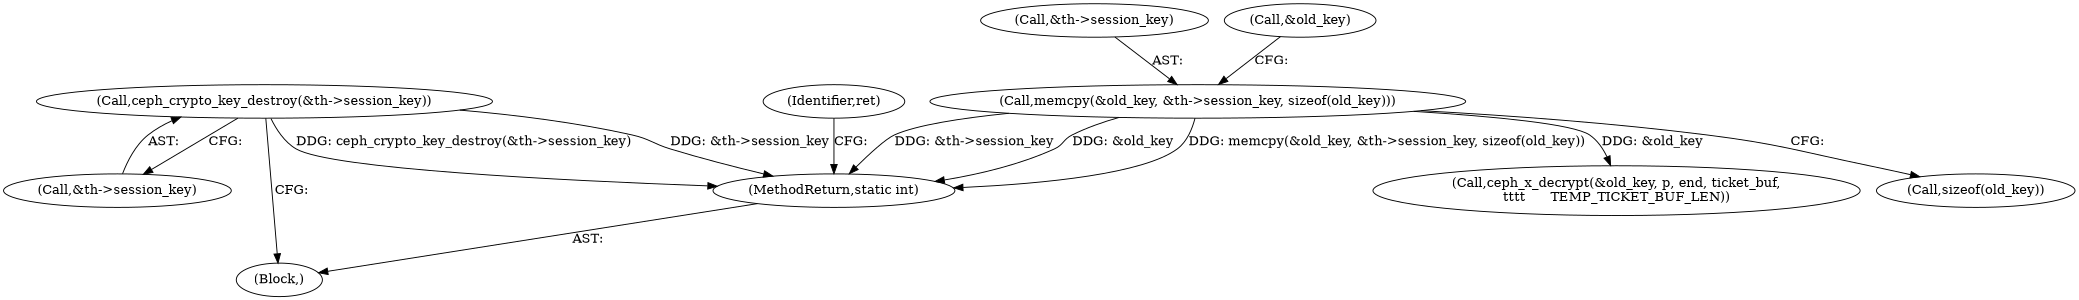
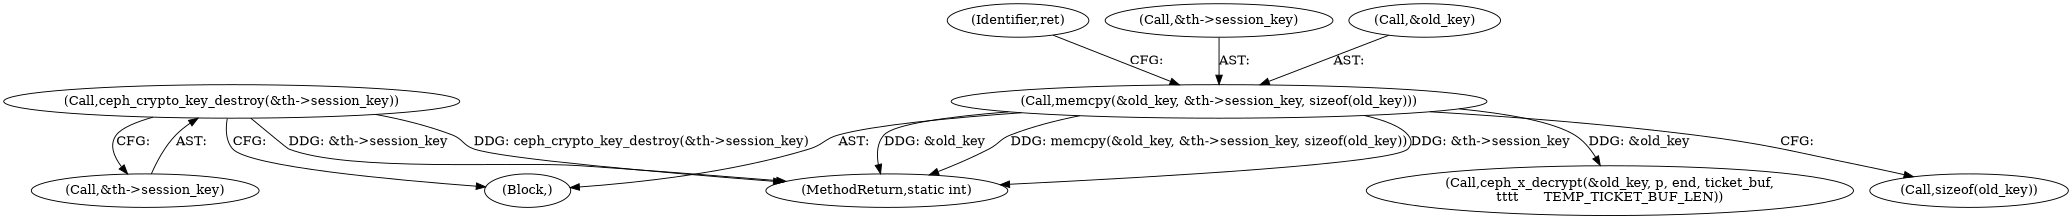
(1274, 61) -> (1351, 61)
(834, 141) -> (1112, 58)
(543, 237) -> (802, 151)
